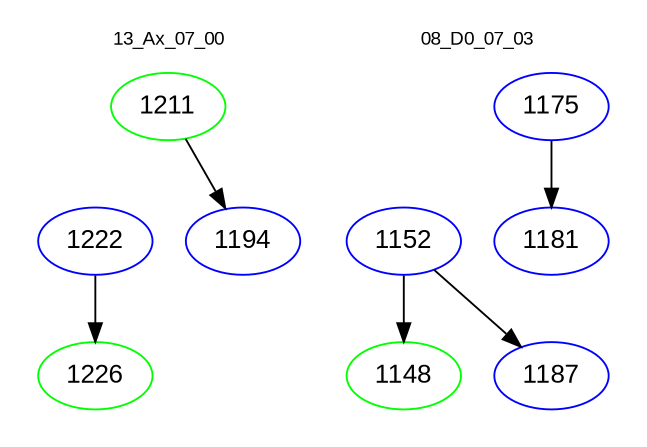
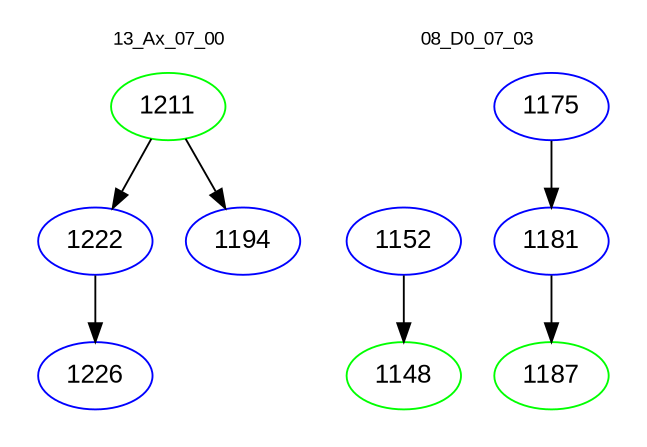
none -> (137, 165)
(470, 302) -> (551, 299)
(95, 376) -> (95, 376)
(551, 376) -> (551, 376)
